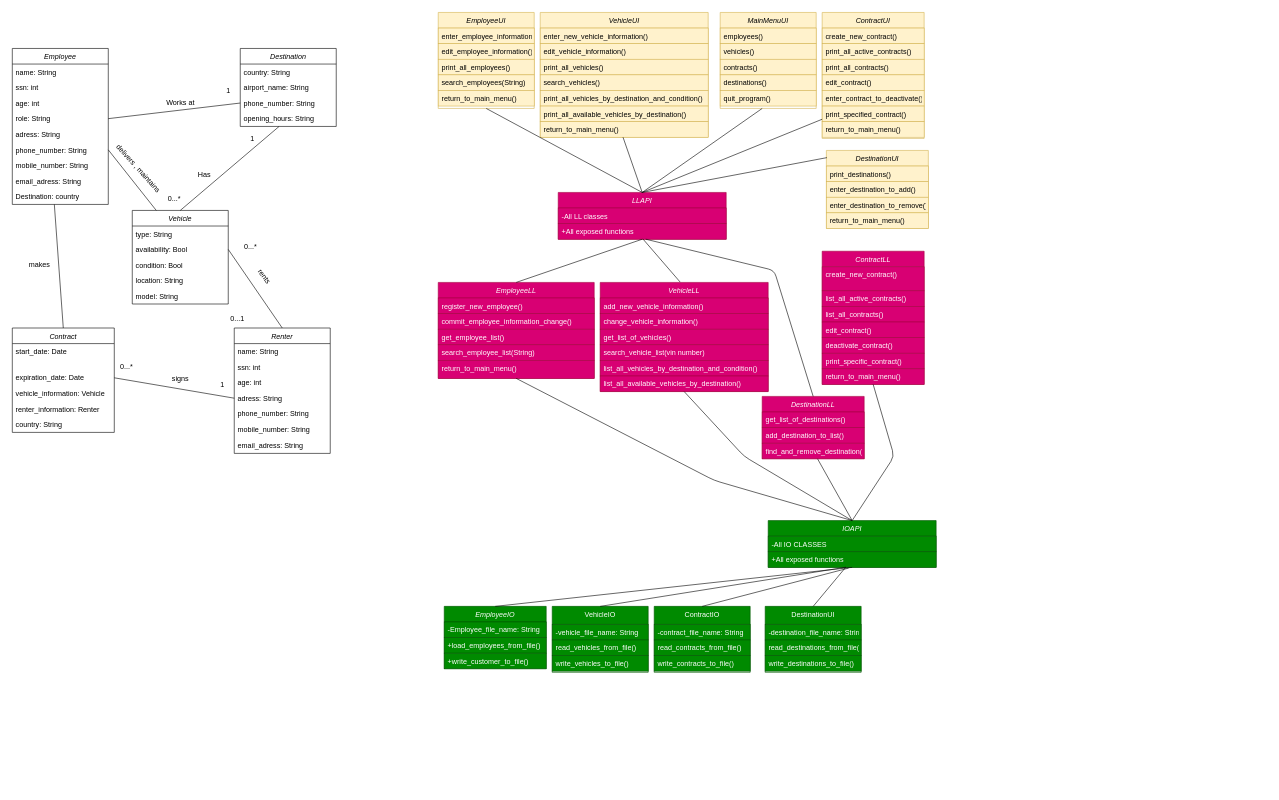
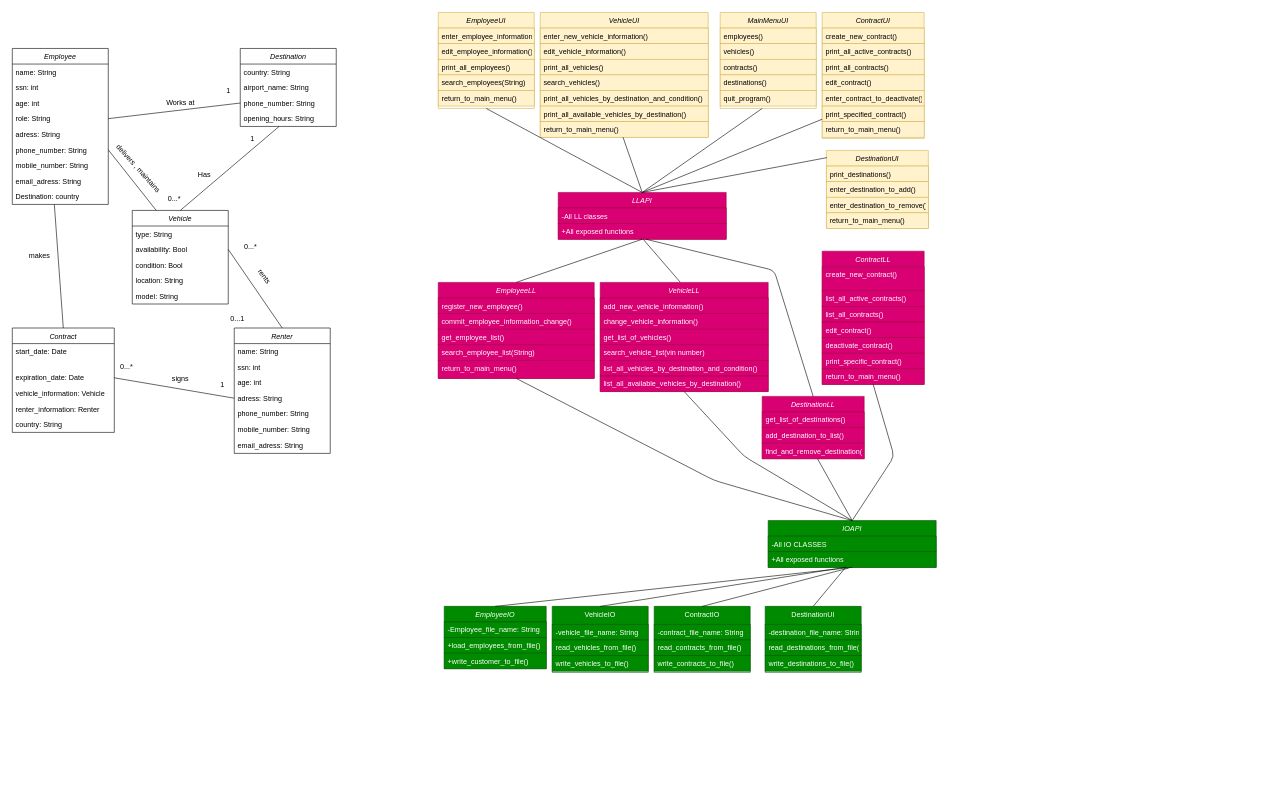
(39, 264) -> (39, 255)
